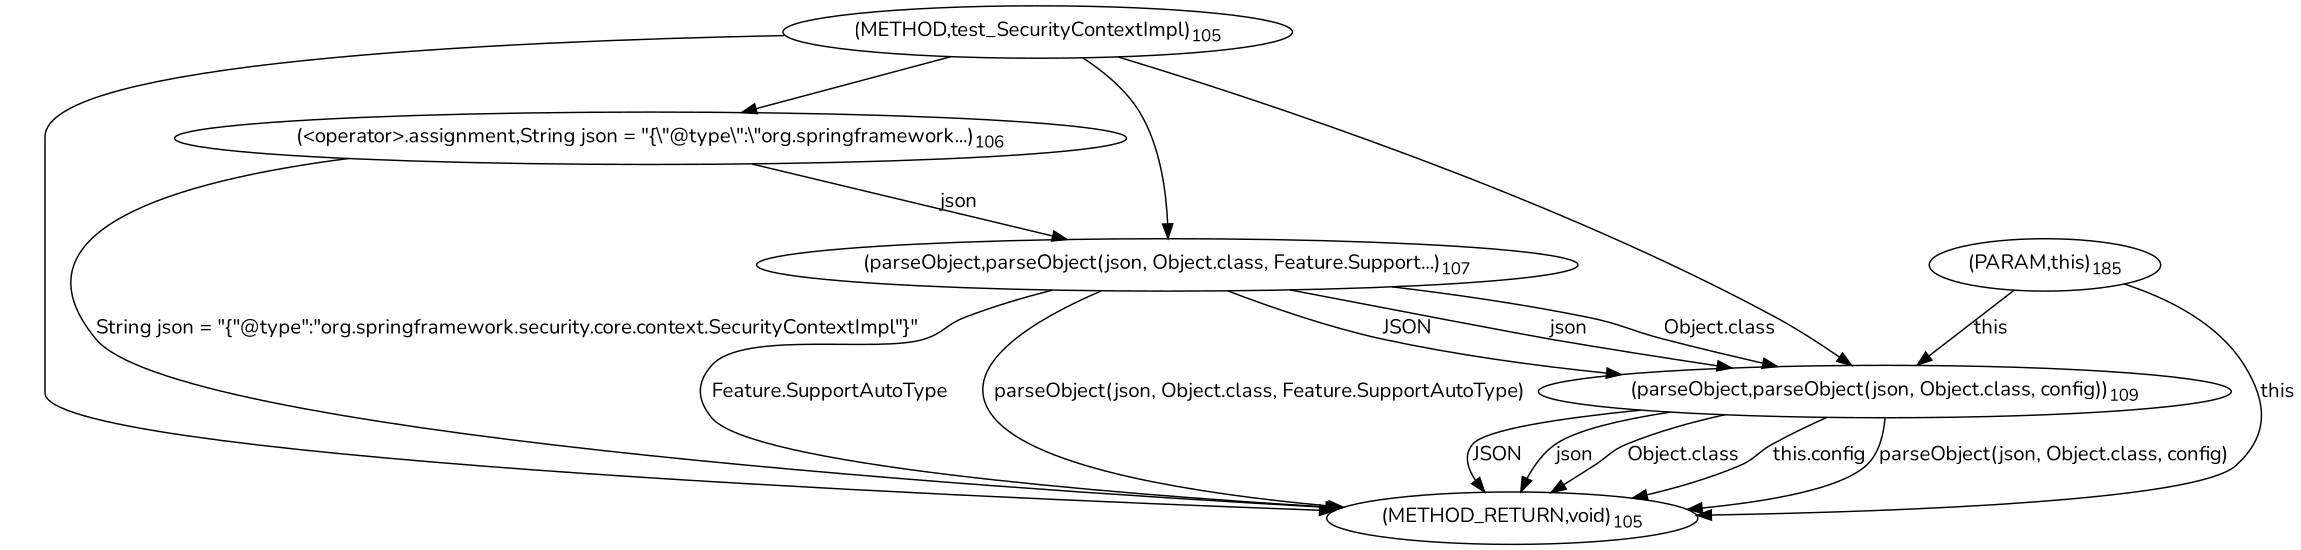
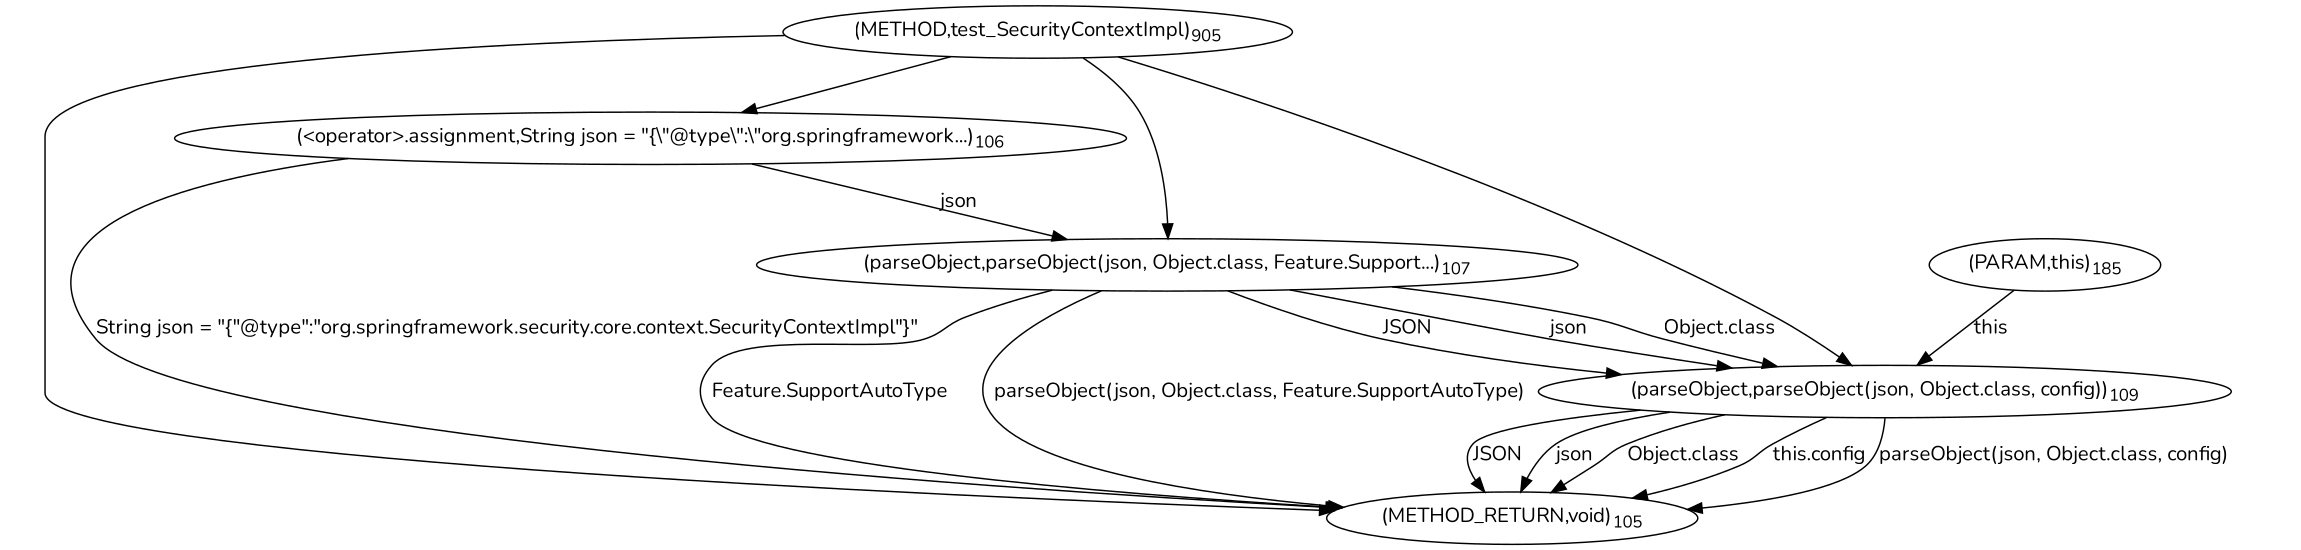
(1207, 30) -> (1207, 30)
(2105, 496) -> none
